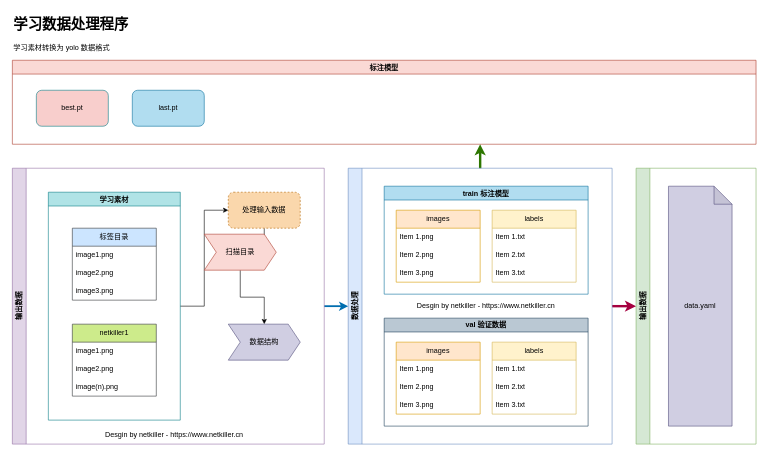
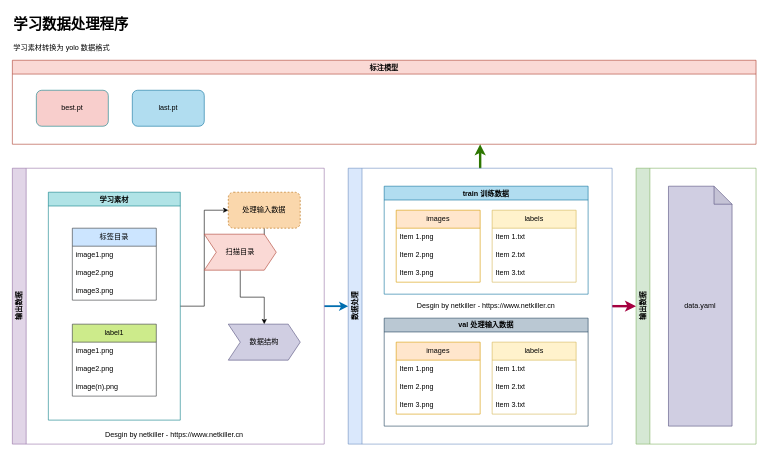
(486, 194) -> (486, 194)
(486, 326) -> (486, 326)
(114, 333) -> (114, 333)
